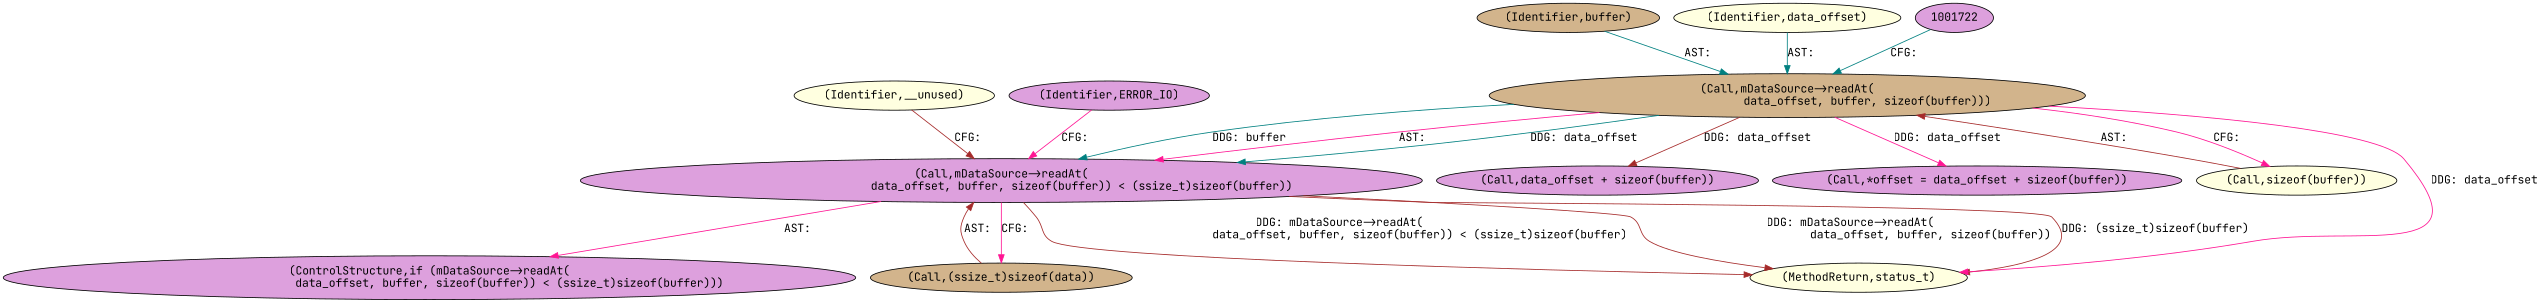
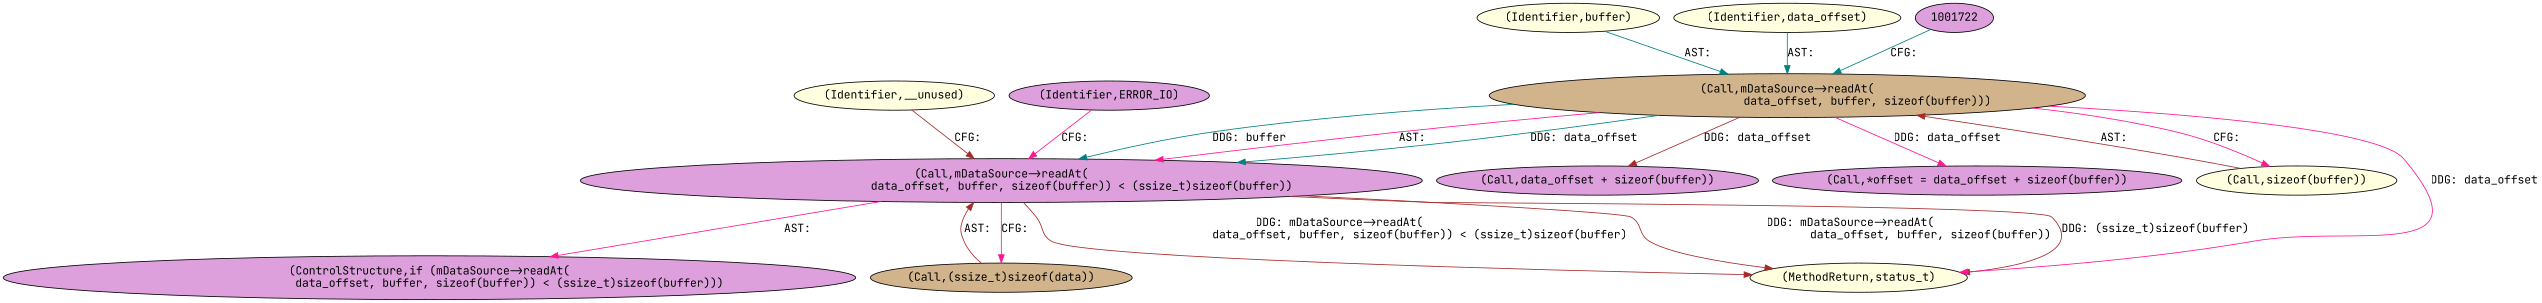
(1568, 18) -> (1568, 18)
